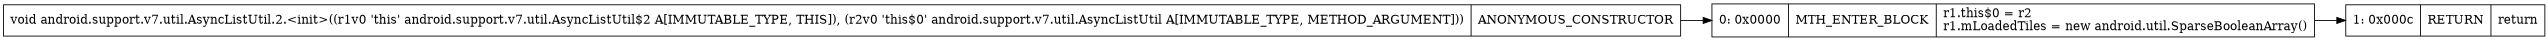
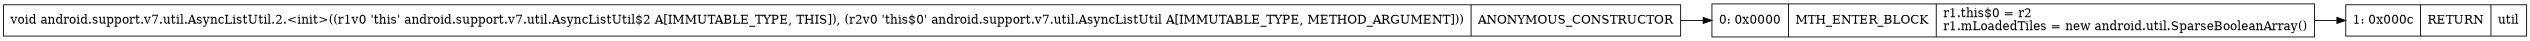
(2518, 20) -> (2509, 20)
